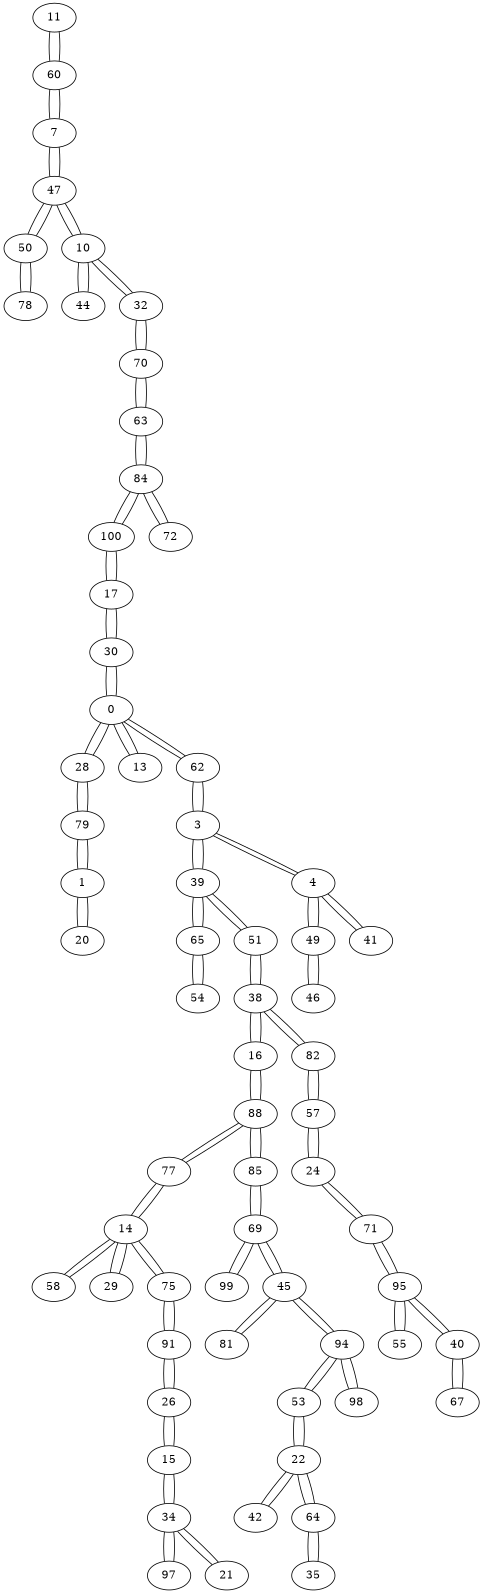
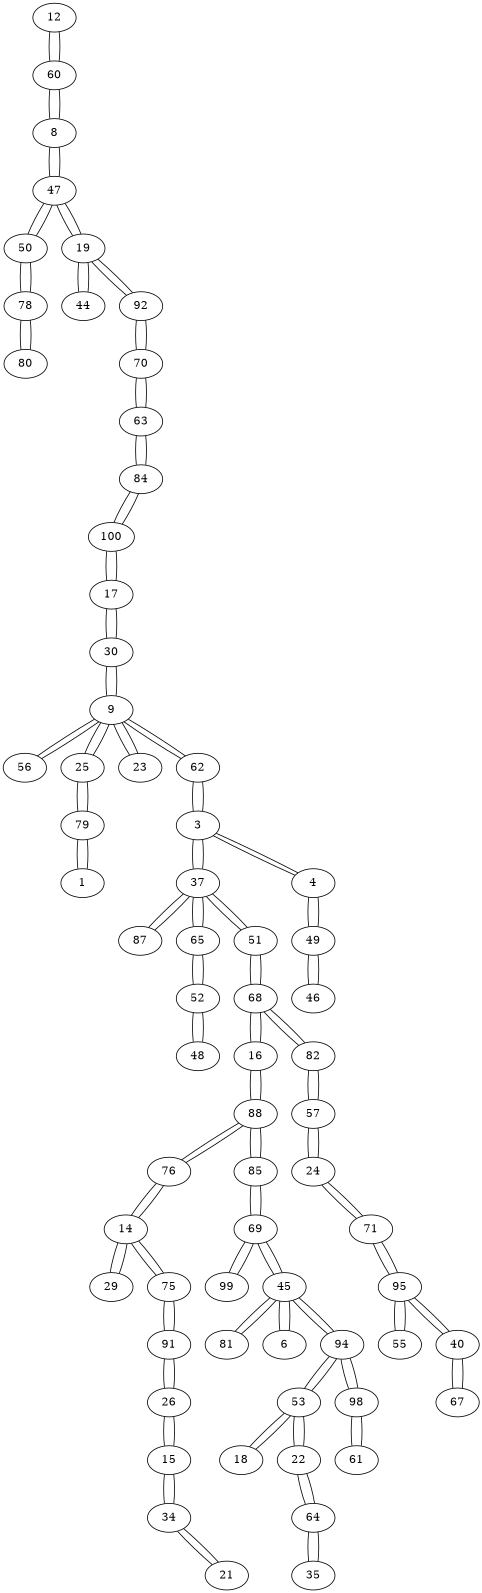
(54, 18) -> (54, 18)
(54, 133) -> (54, 133)
(83, 248) -> (83, 248)
(141, 306) -> (141, 306)
none -> (26, 364)
(171, 537) -> none
(111, 710) -> (111, 710)
none -> (25, 768)
(83, 768) -> (83, 768)
(140, 768) -> (140, 768)
(198, 883) -> (198, 883)
(83, 941) -> none
none -> (140, 941)
(371, 941) -> none
(198, 999) -> (198, 999)
(256, 999) -> (256, 999)
none -> (198, 1056)
(169, 1172) -> (169, 1172)
(54, 1287) -> none
none -> (284, 1345)
none -> (241, 1460)
none -> (357, 1460)
(256, 1518) -> none
(169, 1576) -> none
